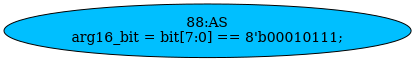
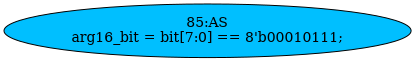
(208, 31) -> (208, 31)
